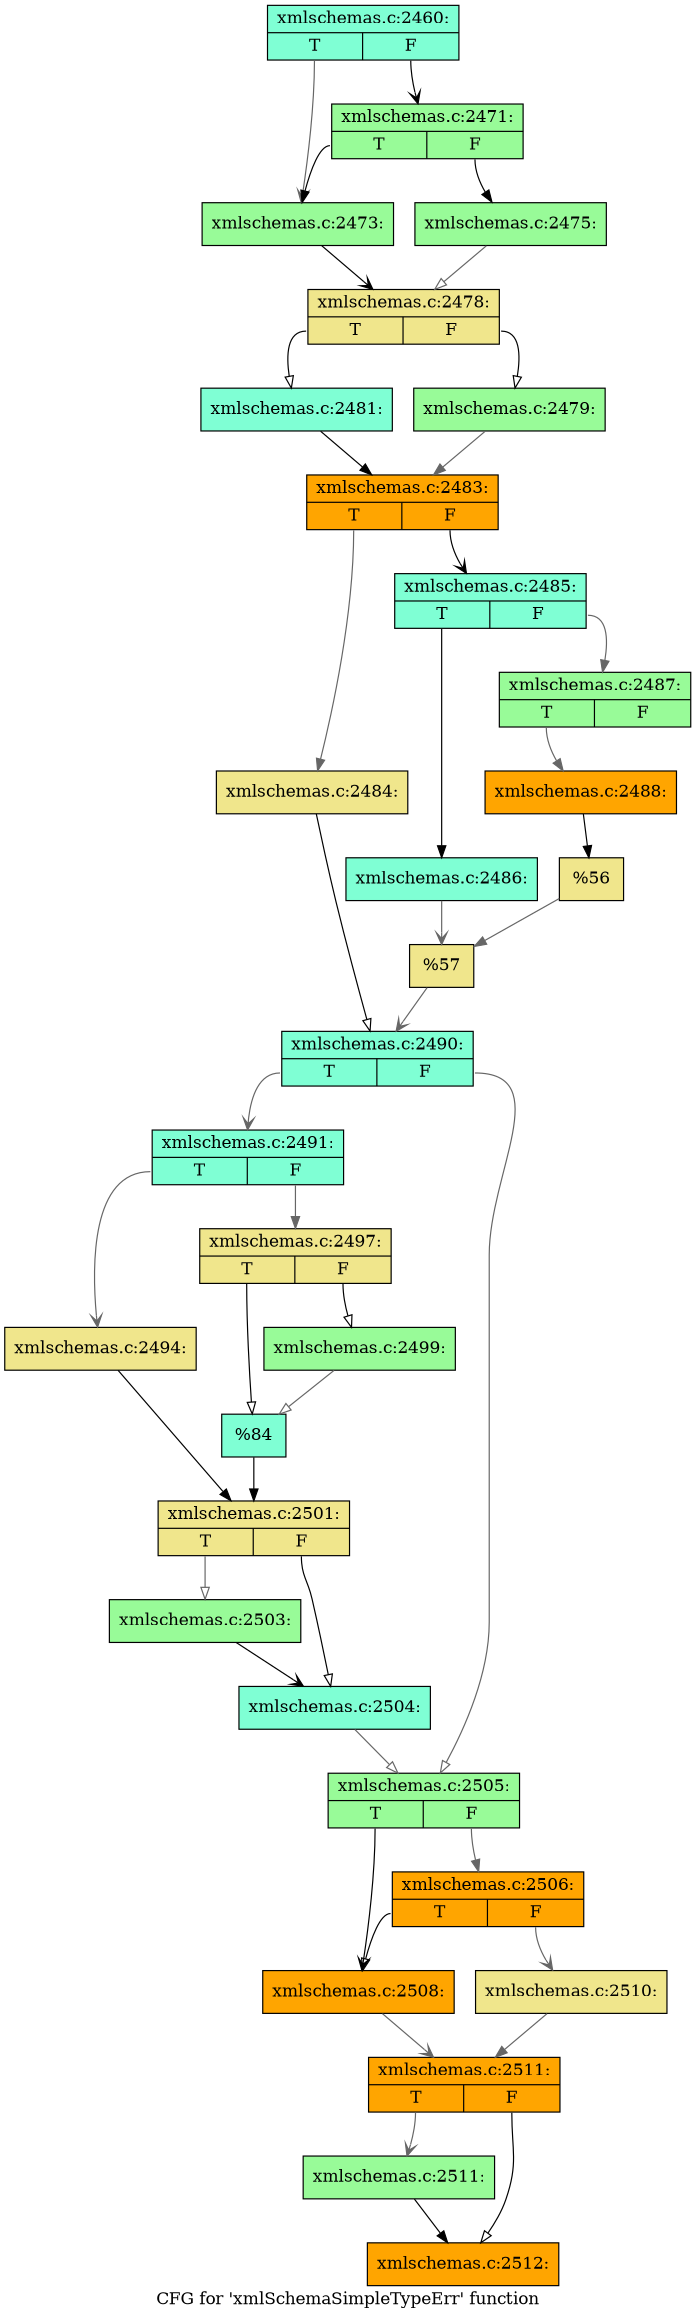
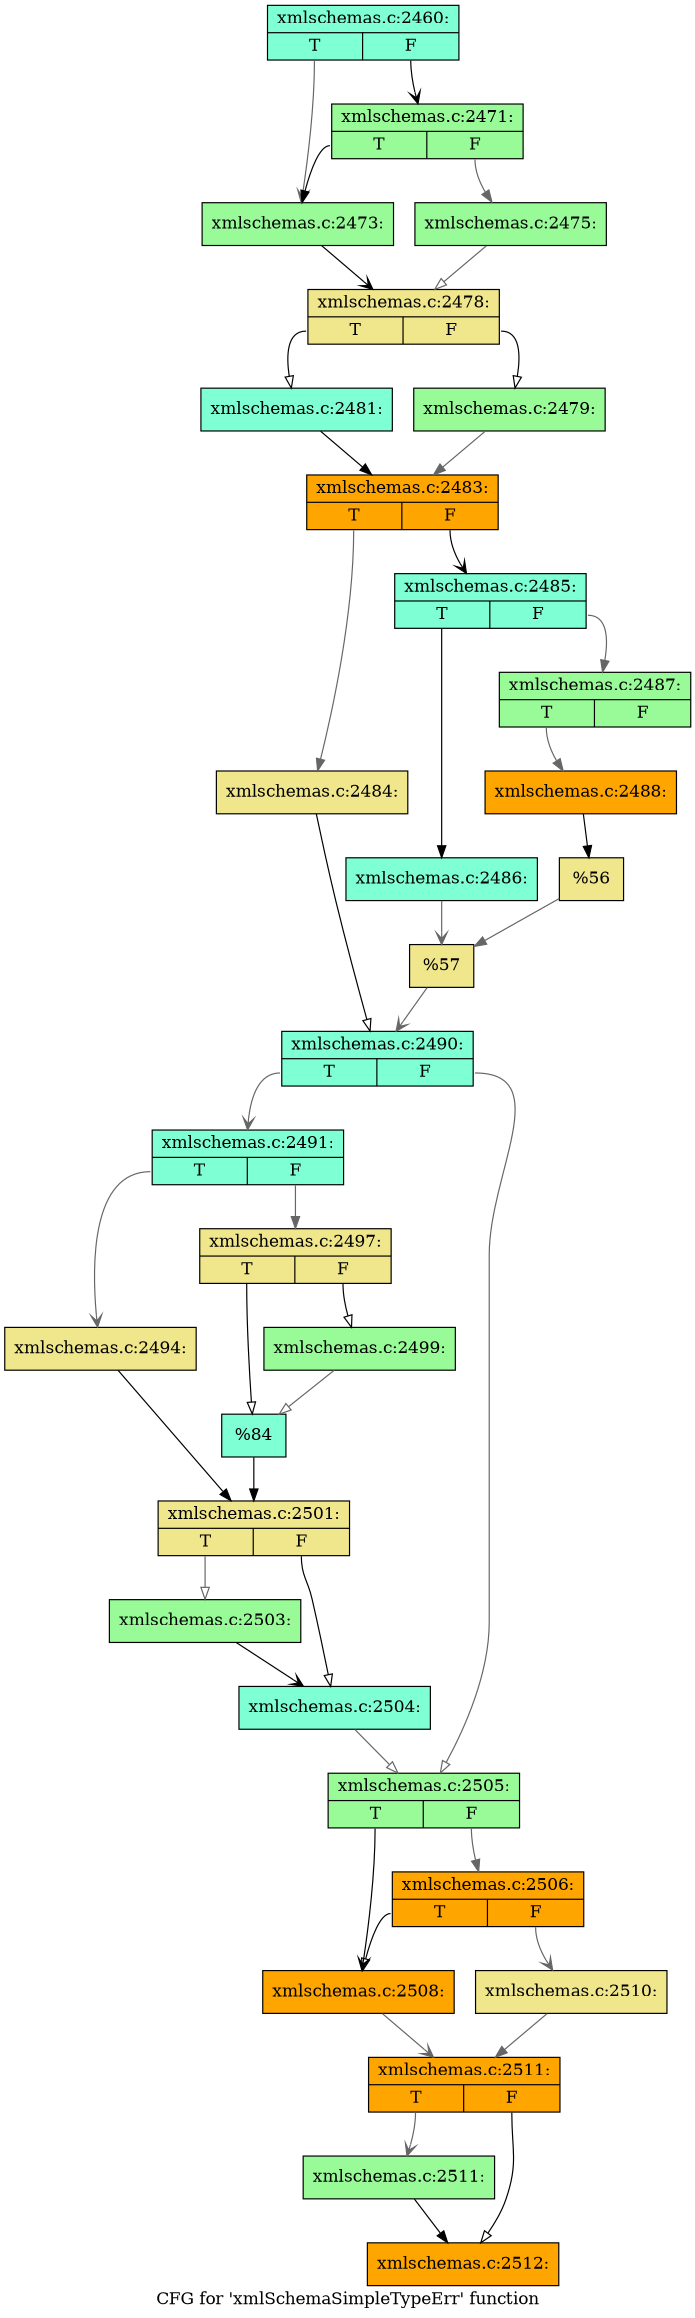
(478, 176) -> (478, 176)
